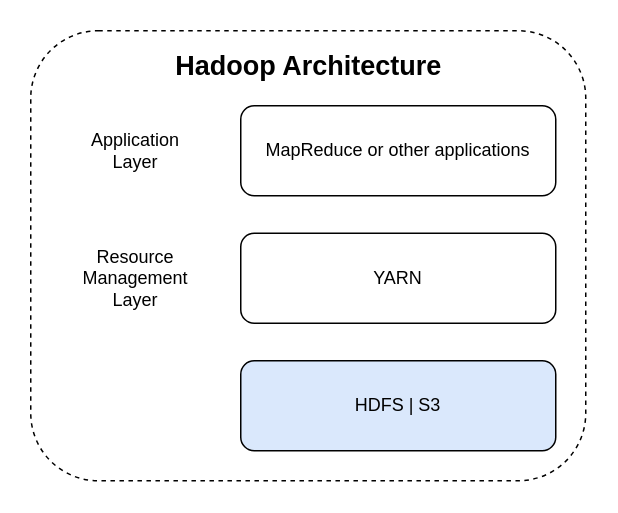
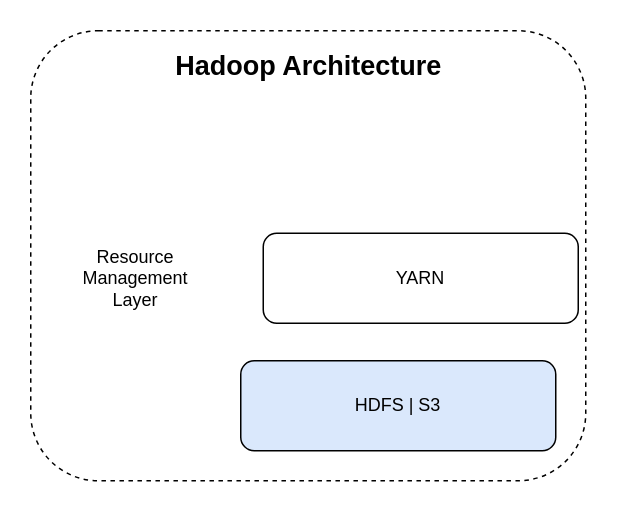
(136, 151) -> none
(398, 151) -> none
(398, 278) -> (421, 278)
